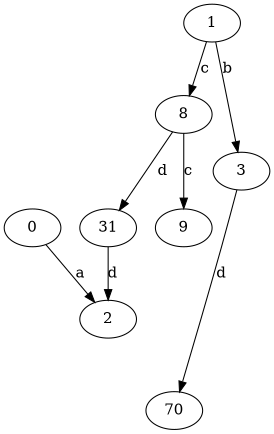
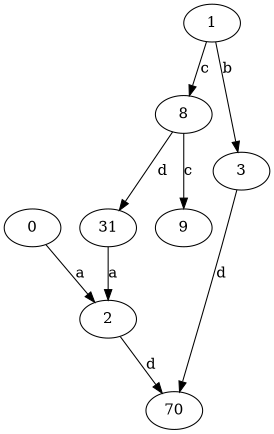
(113, 274) -> (113, 274)
none -> (138, 361)
